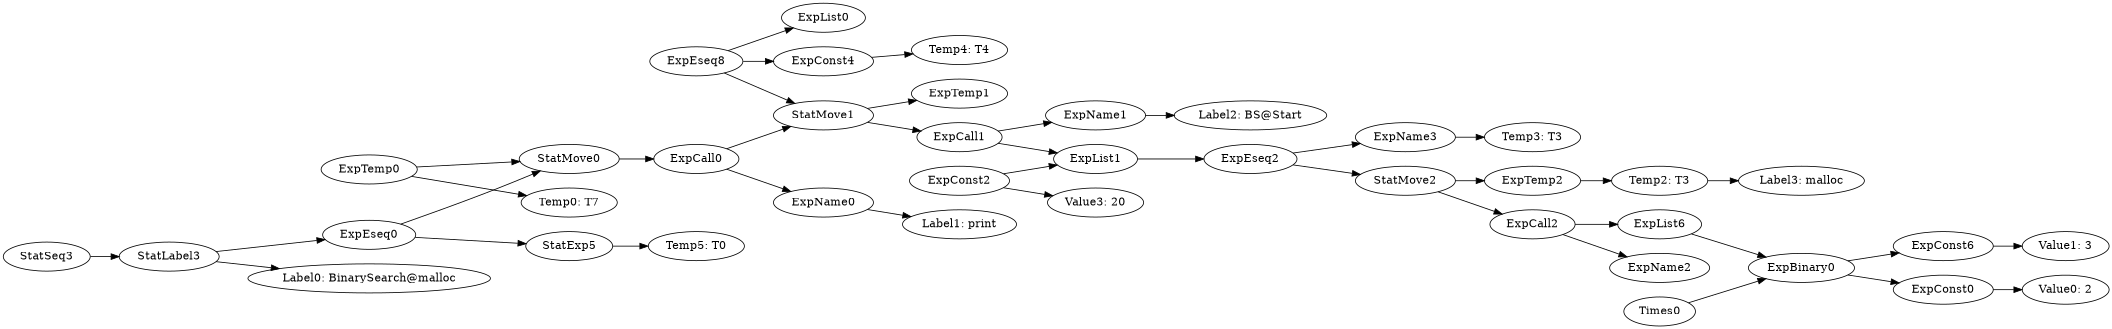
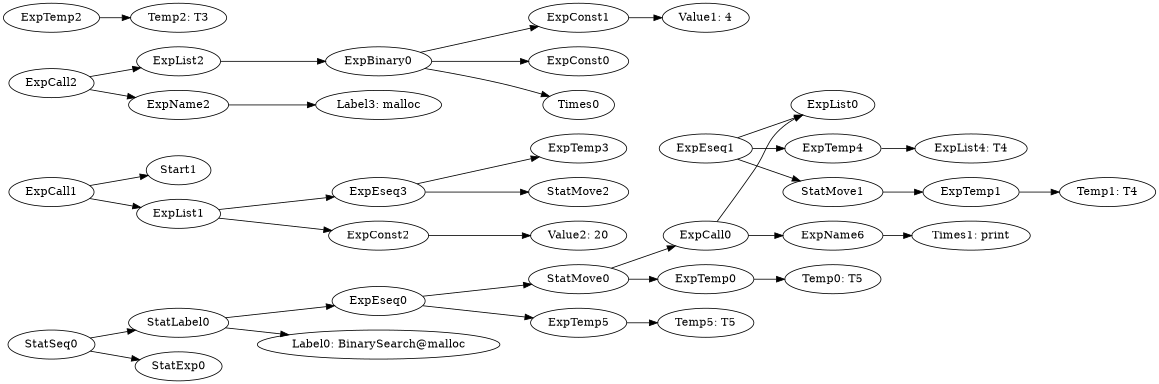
(960, 50) -> (971, 148)
(696, 61) -> (706, 148)
(823, 61) -> (833, 148)
(1096, 115) -> (179, 170)
(1250, 115) -> none
(890, 126) -> none
(1405, 137) -> (579, 148)
(1533, 137) -> none
(755, 139) -> (753, 171)
(1250, 159) -> (379, 192)
(464, 164) -> (639, 279)
(1026, 170) -> (271, 224)
(1466, 181) -> none
(1719, 181) -> (268, 105)
none -> (1108, 192)
(1466, 202) -> none
(569, 203) -> (833, 279)
(823, 203) -> (833, 236)
(1096, 203) -> (579, 236)
(960, 224) -> (971, 236)
(1660, 224) -> (179, 61)
(569, 246) -> (579, 323)
(696, 246) -> (706, 323)
(1943, 246) -> (579, 18)
(2066, 246) -> (706, 18)
(47, 257) -> (51, 345)
(169, 257) -> (179, 323)
(2066, 290) -> none
(1723, 292) -> (484, 80)
none -> (179, 366)
